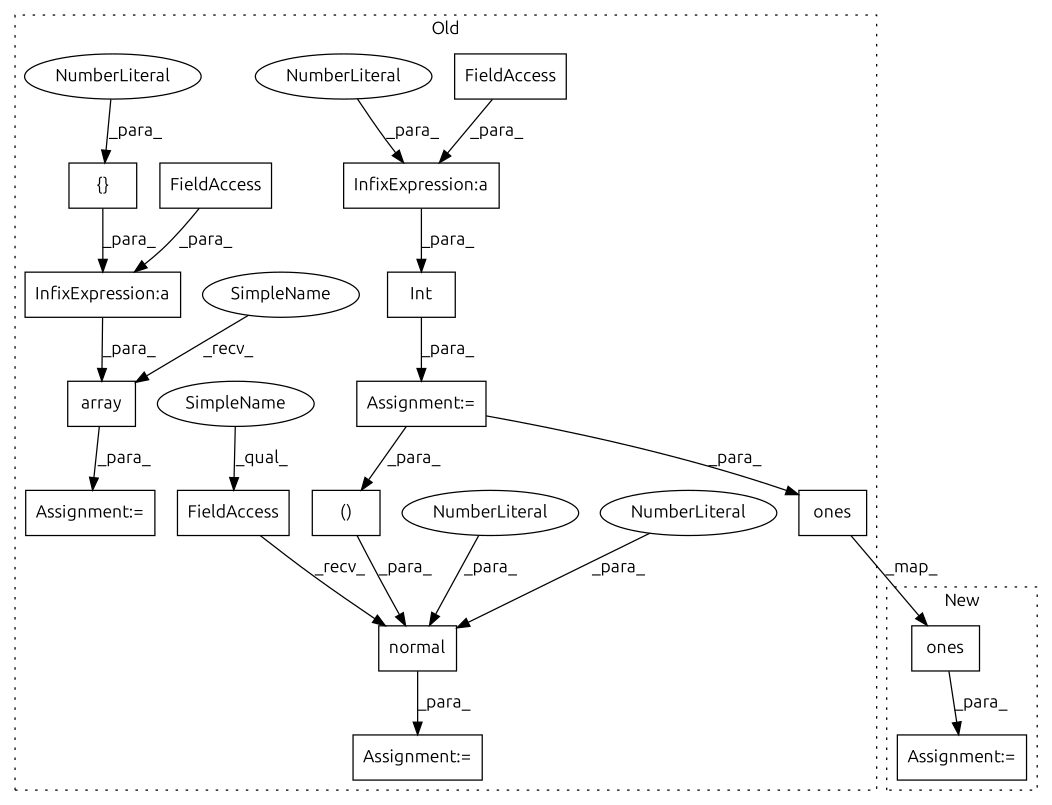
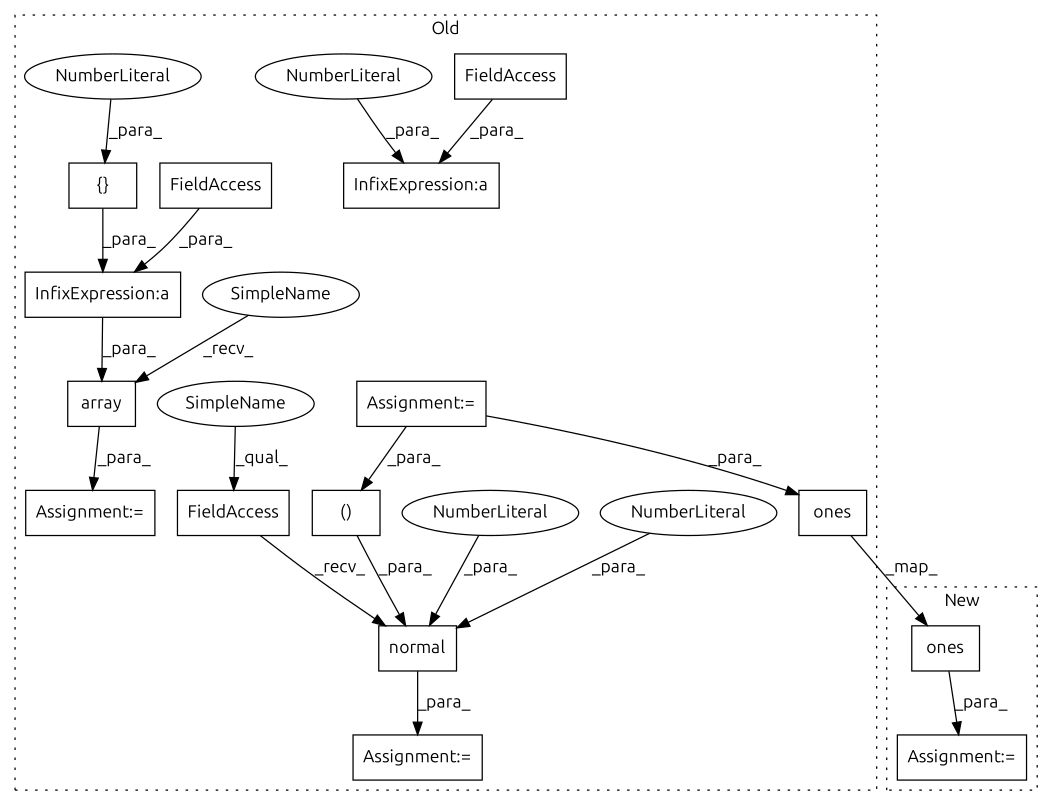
(421, 295) -> none
